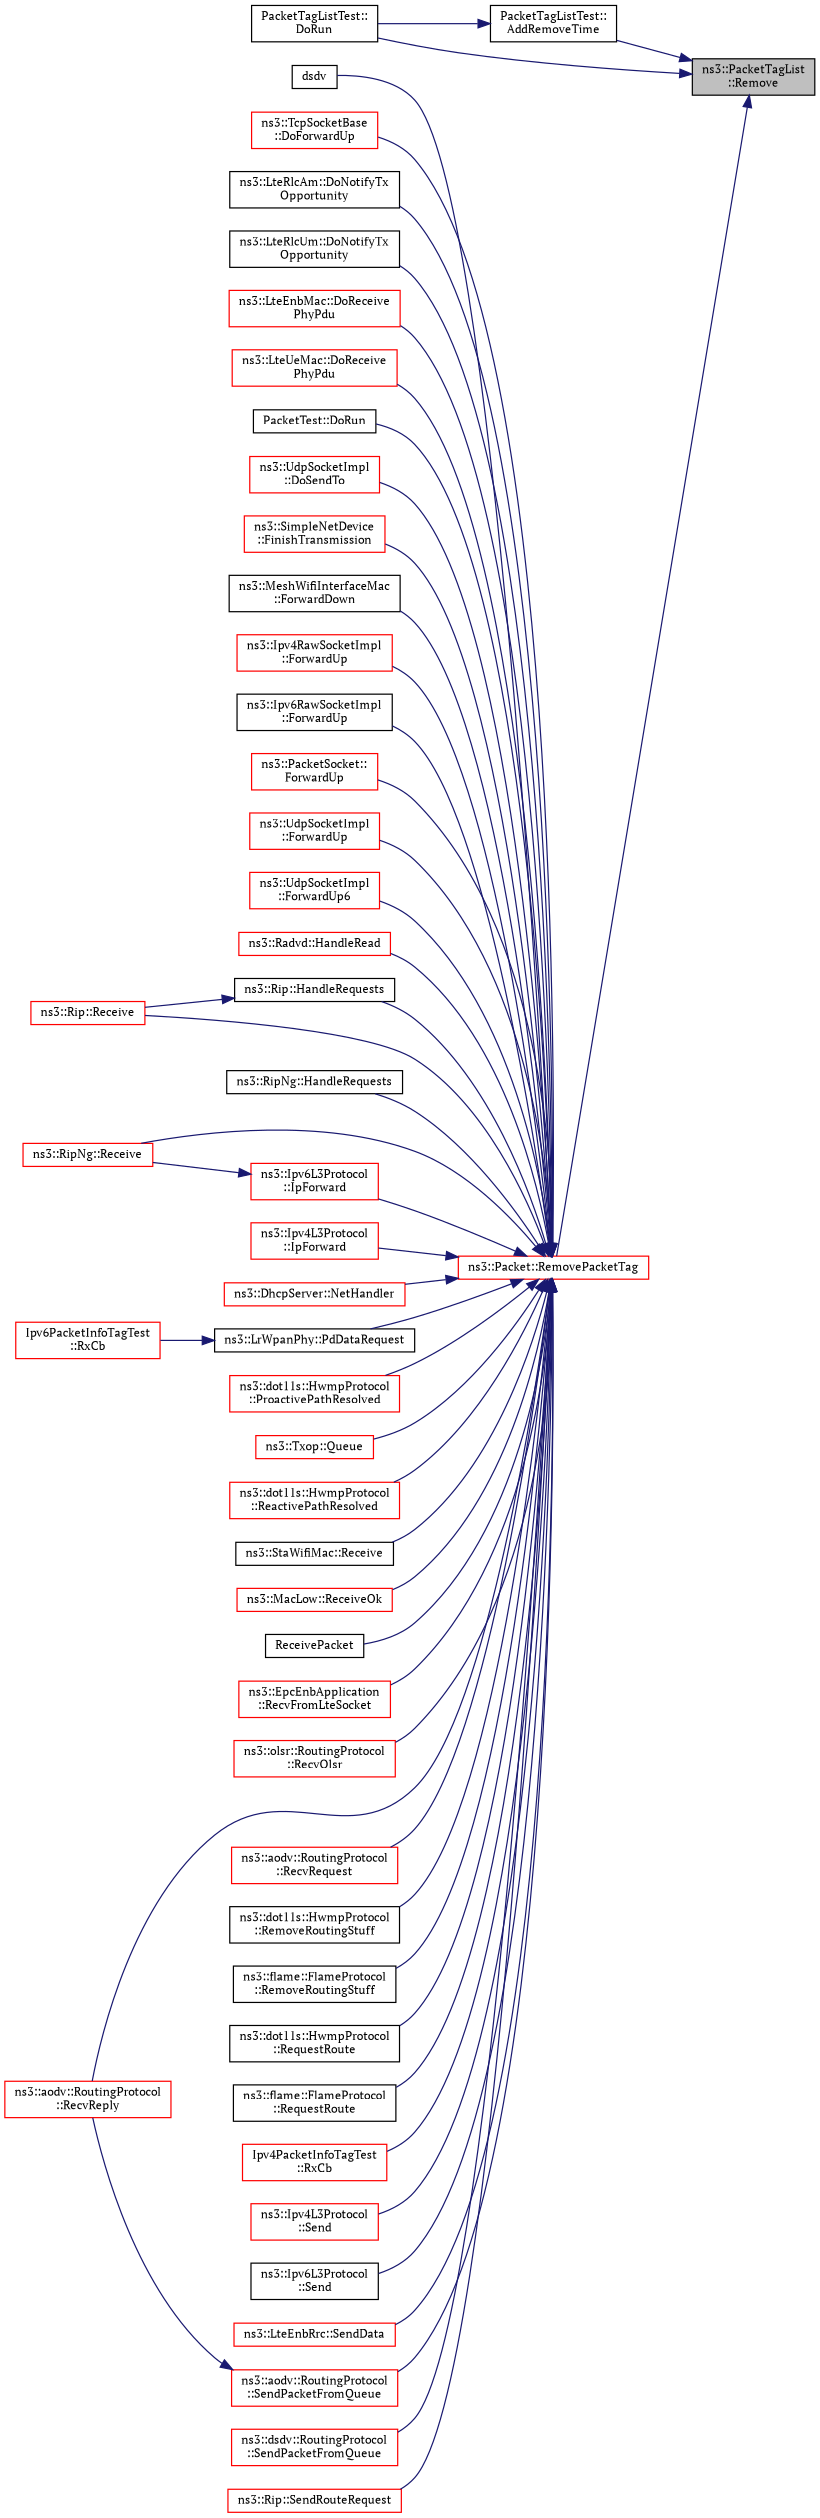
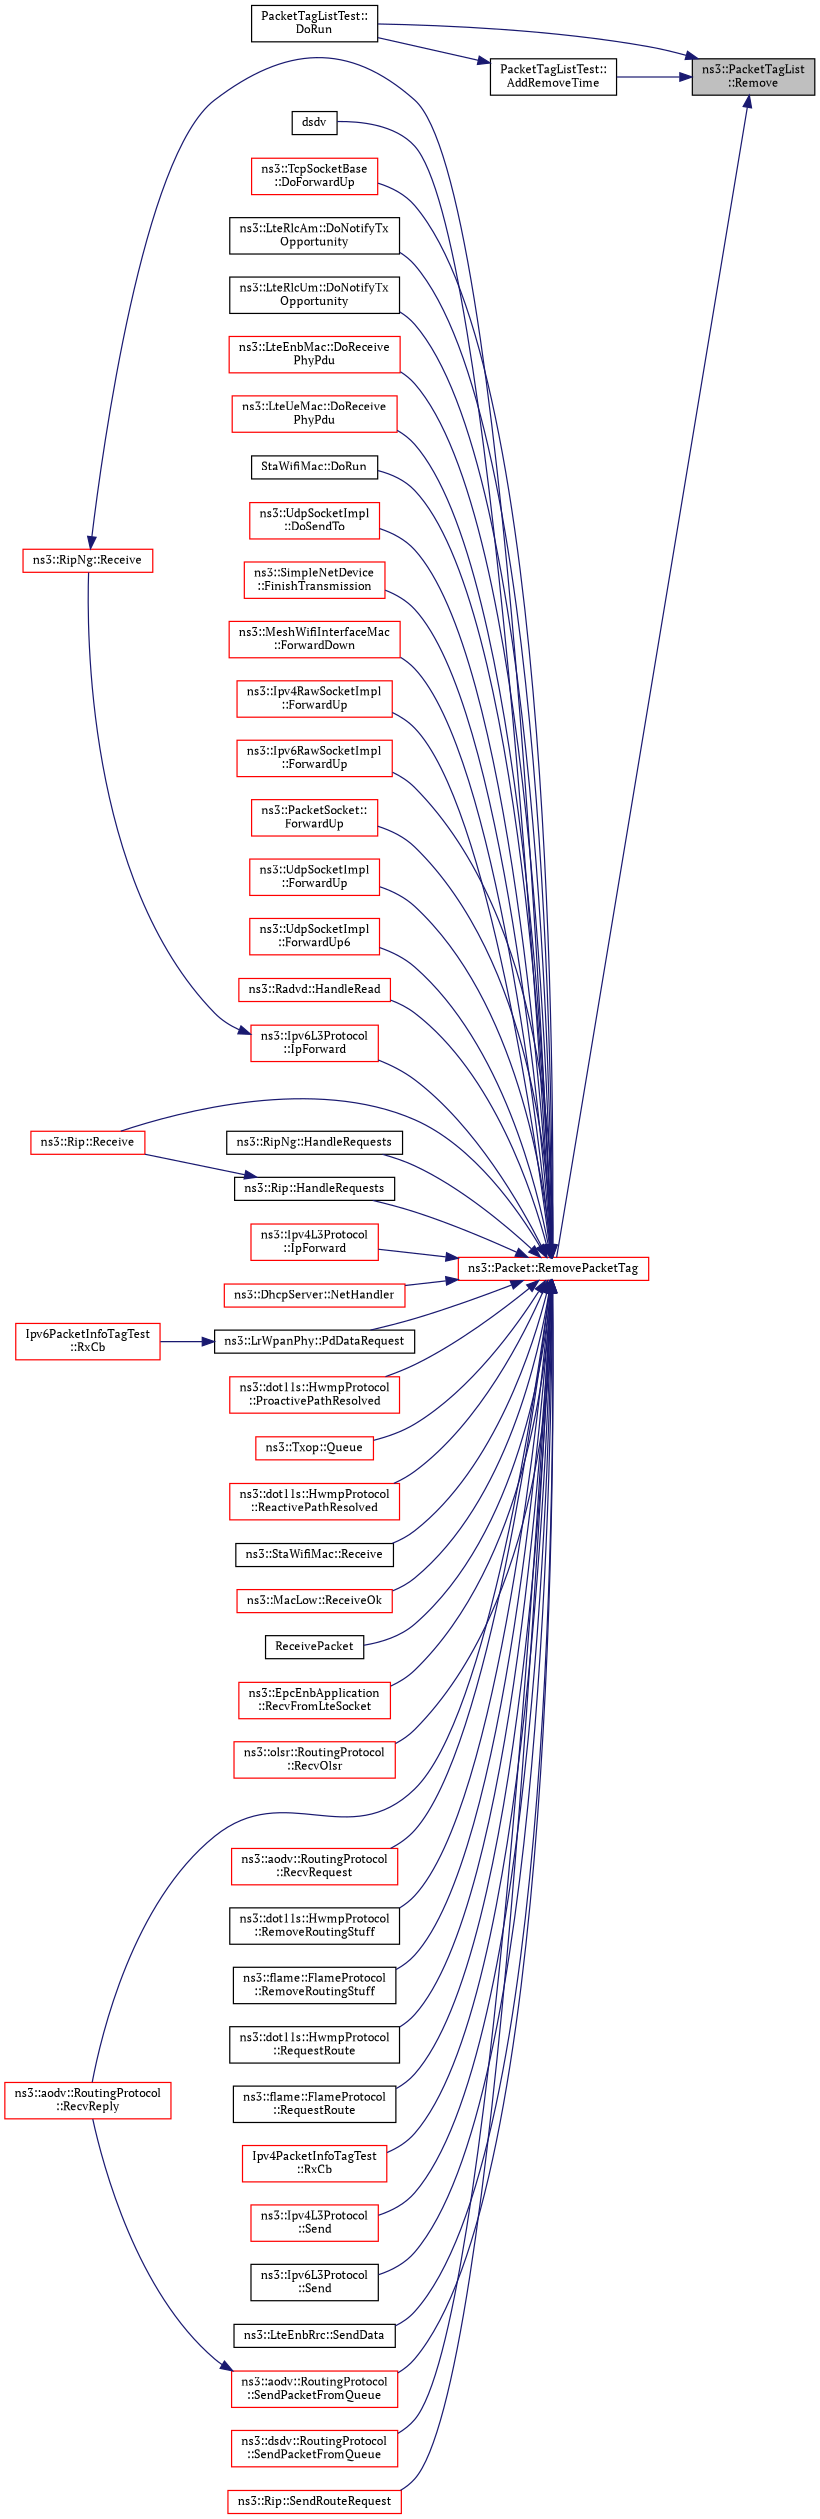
(315, 421) -> (315, 467)
(315, 594) -> (315, 640)
(315, 712) -> (315, 758)
(356, 1137) -> (472, 289)
(315, 2335) -> (315, 2336)
